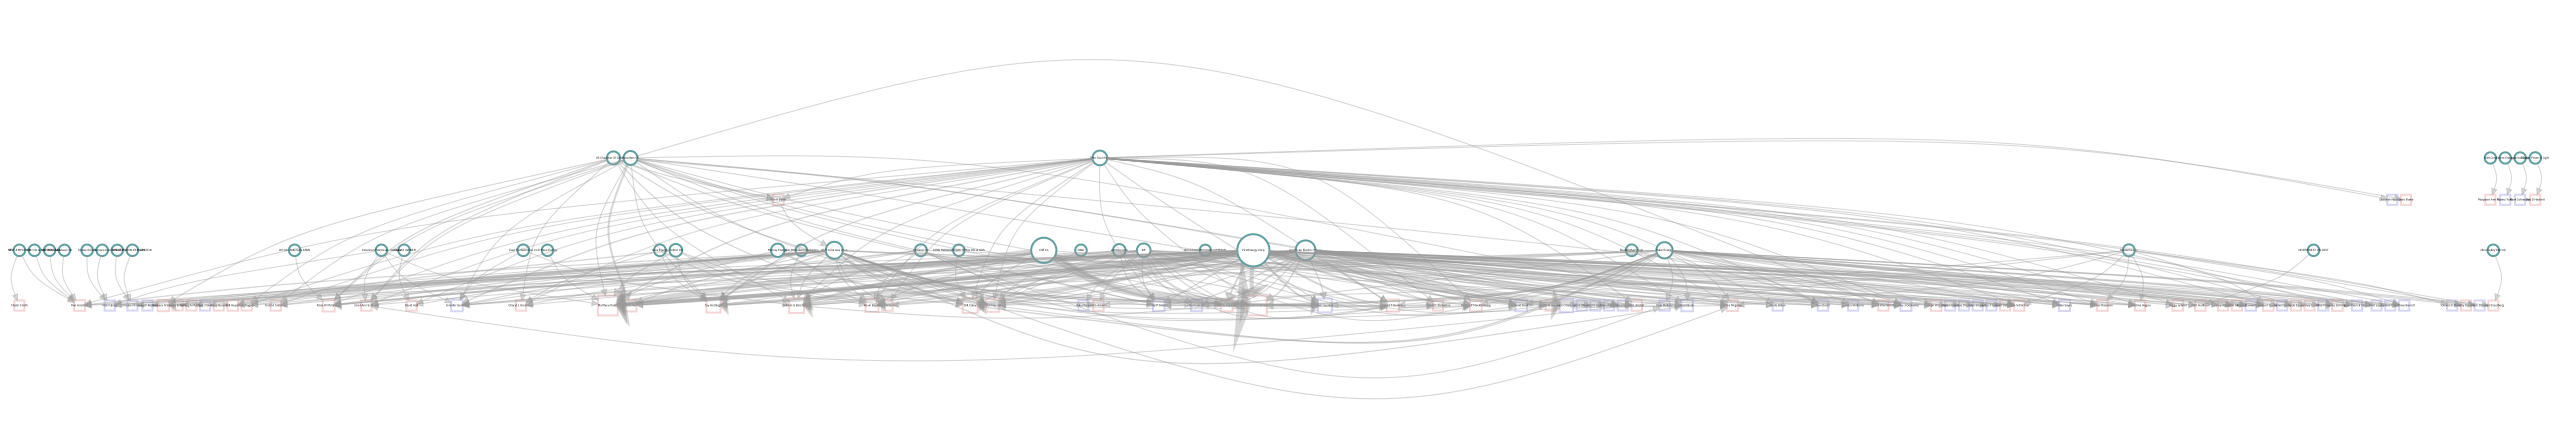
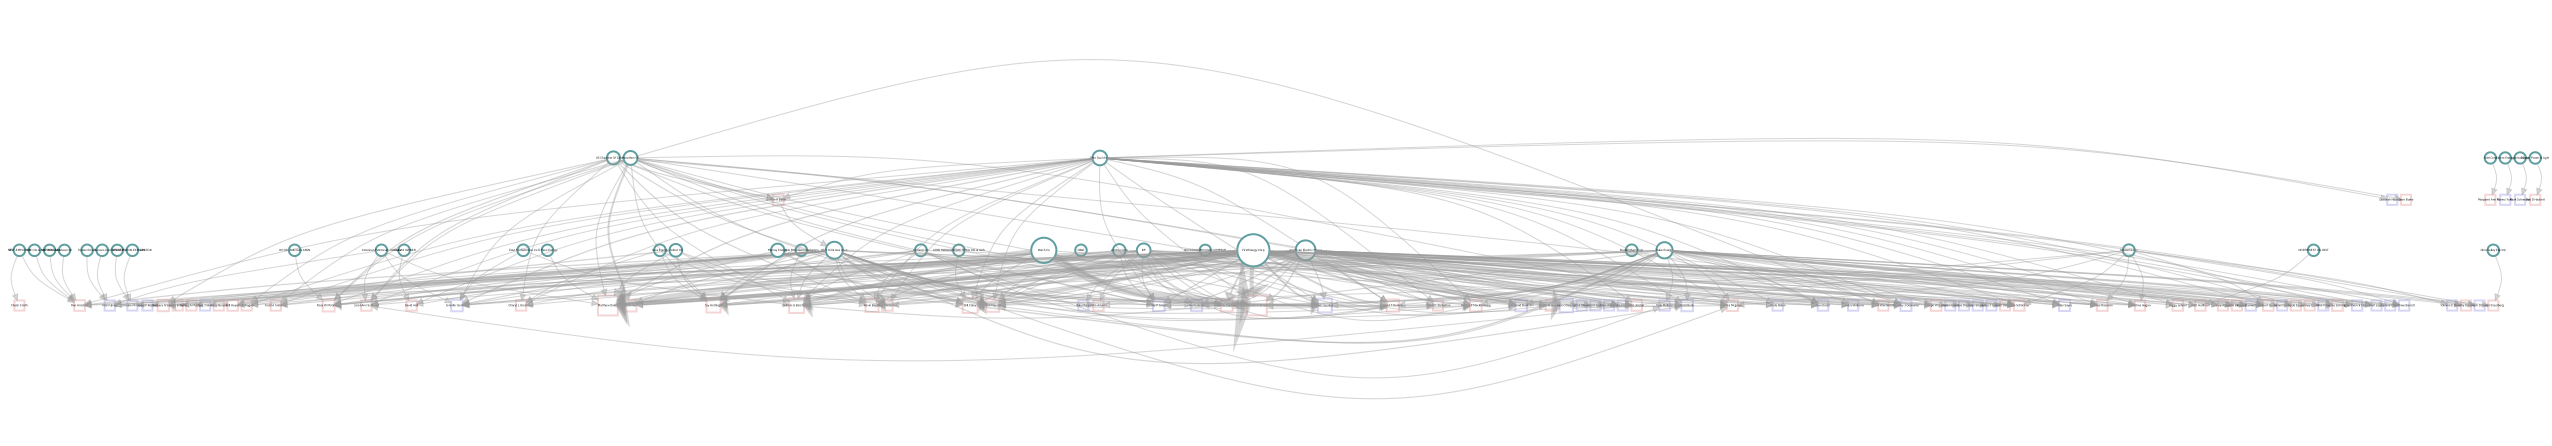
(1044, 250) -> (1044, 250)
